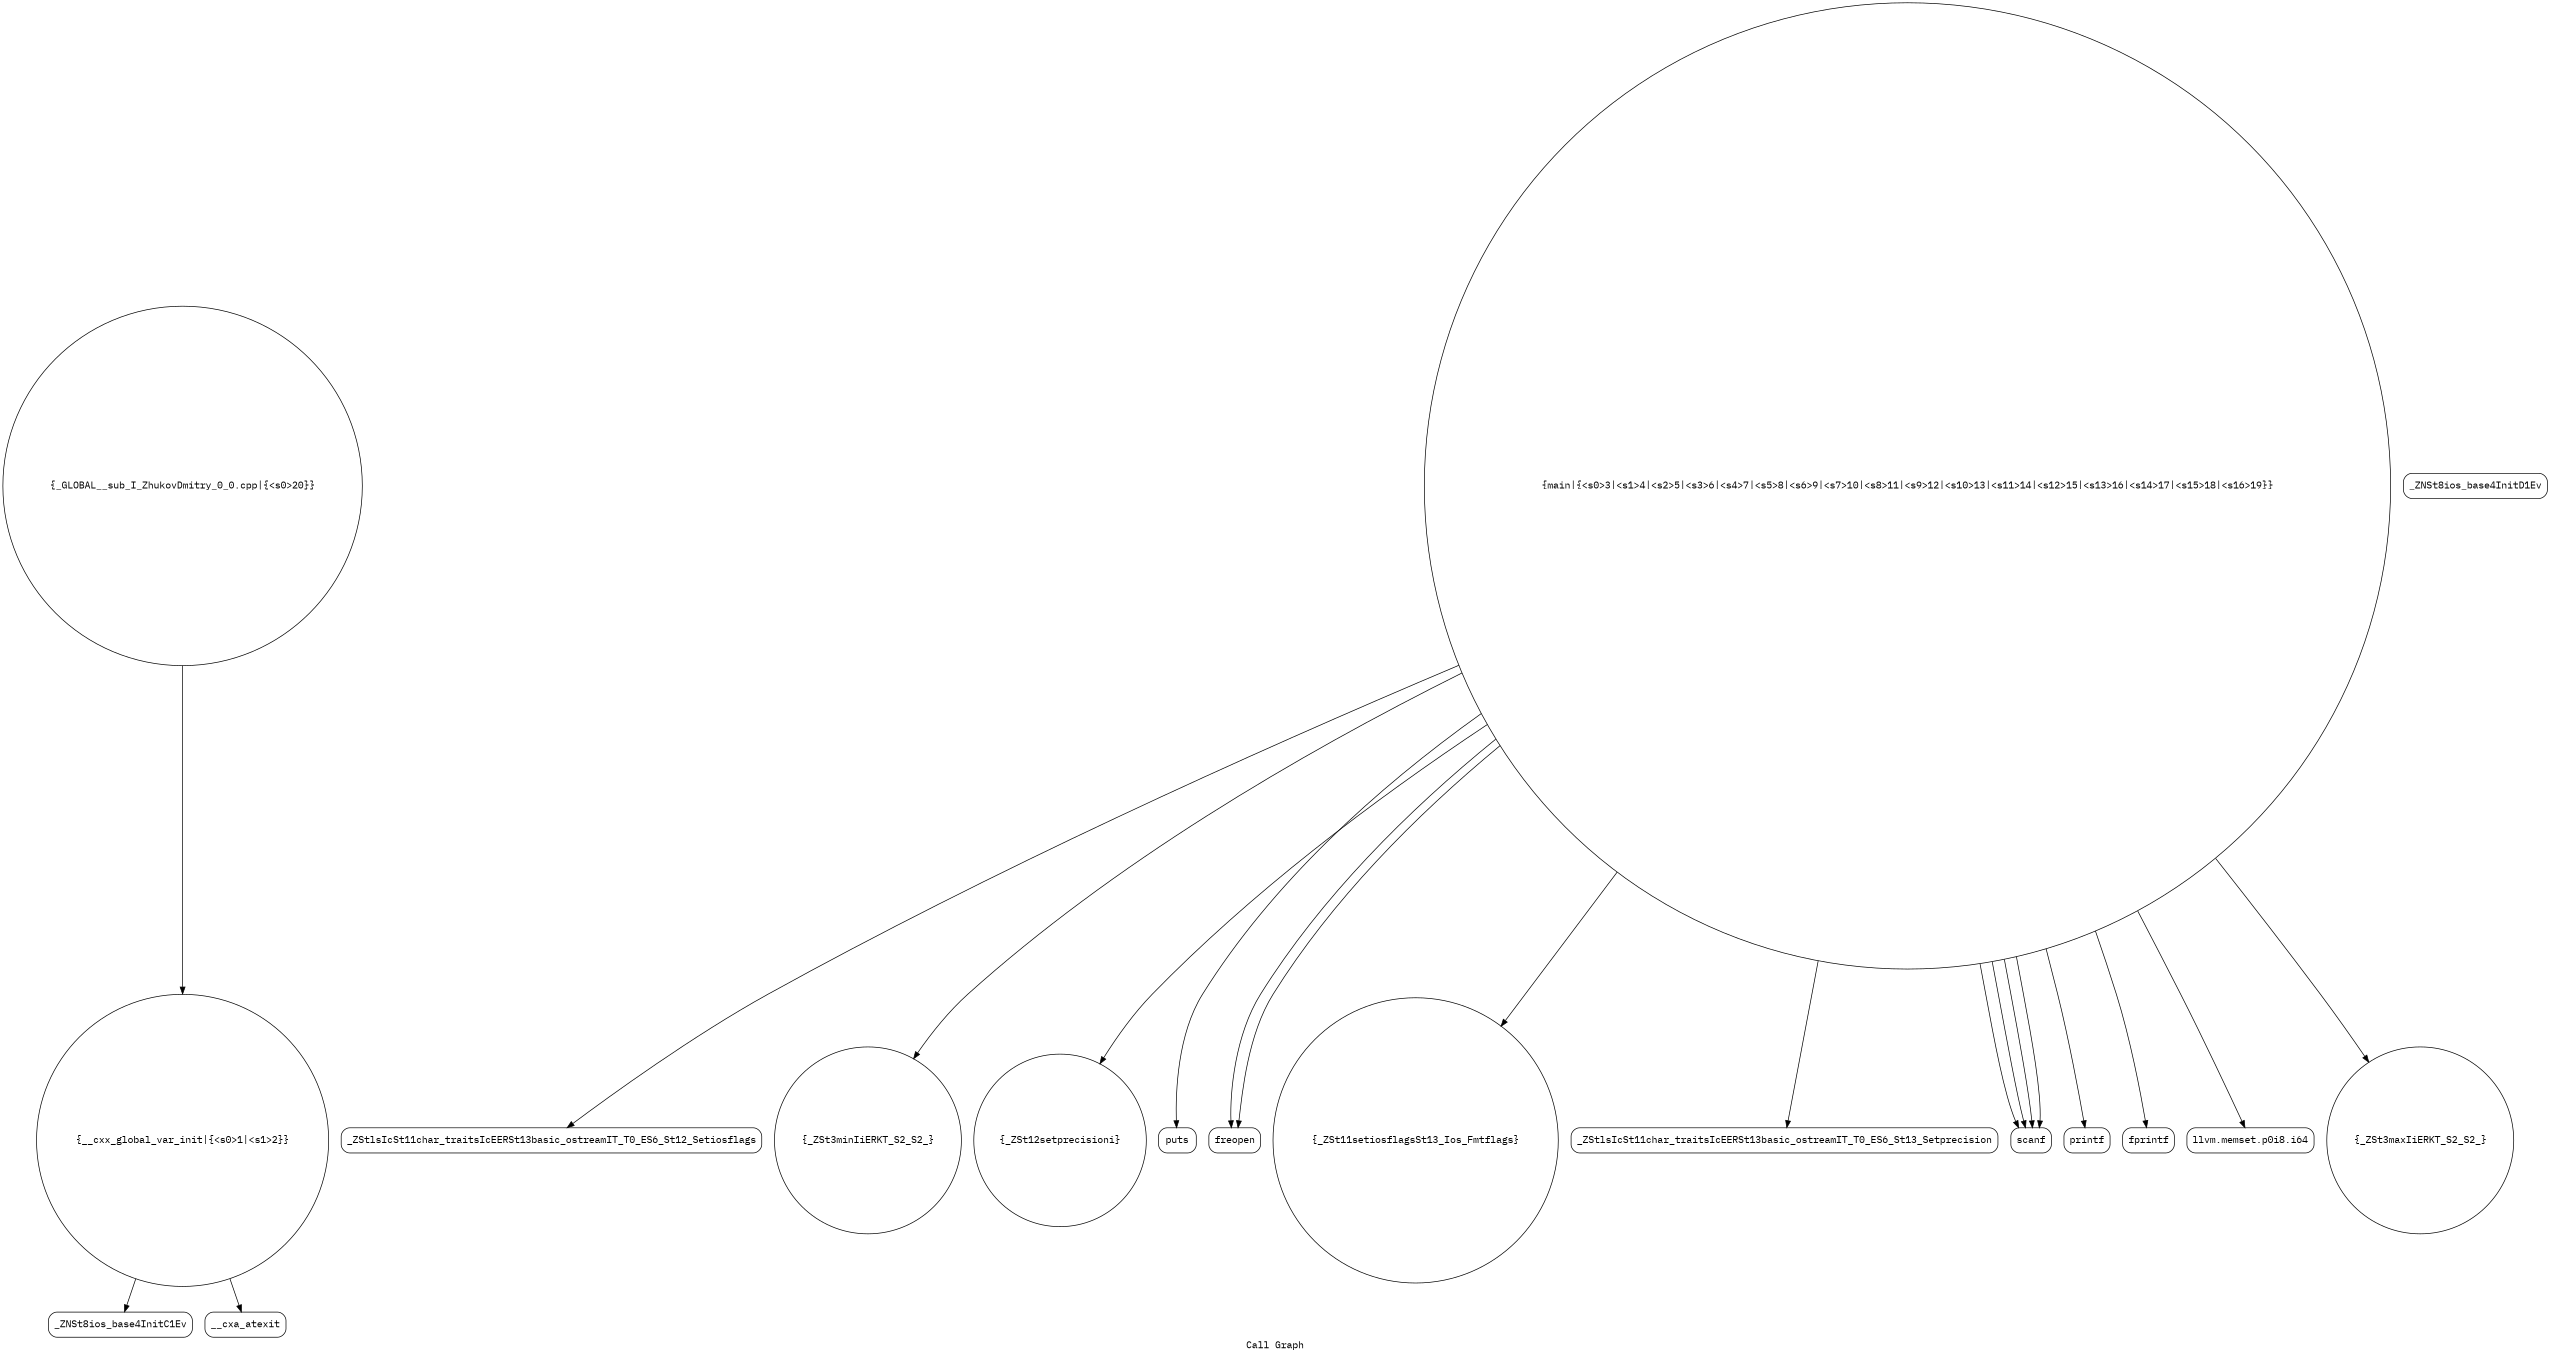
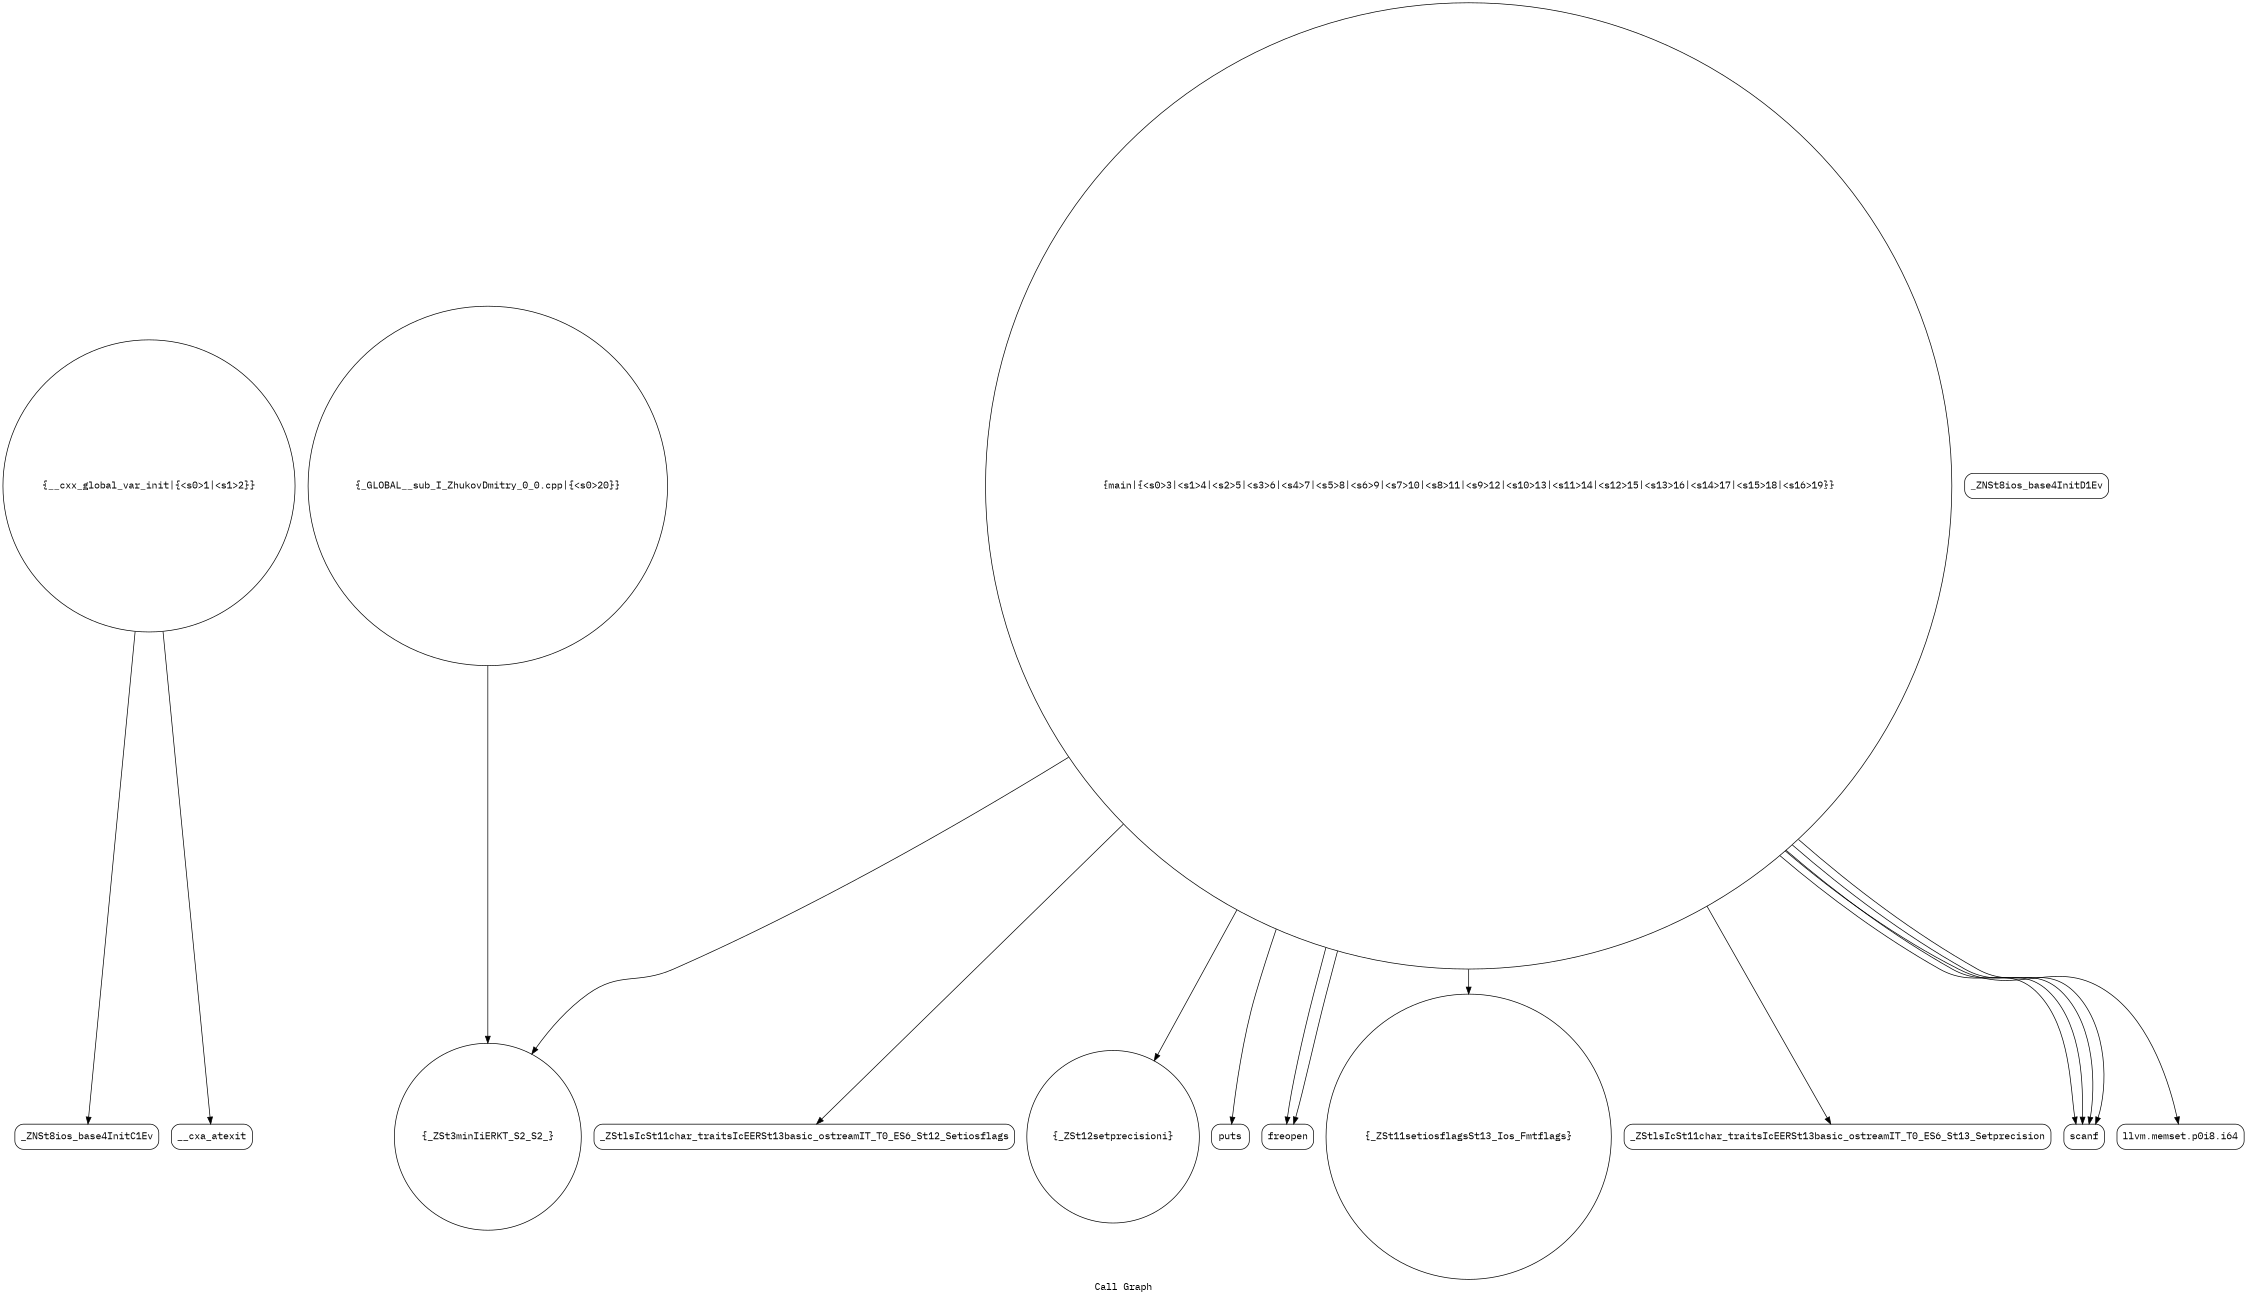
(183, 826) -> (488, 851)
(2087, 1140) -> none
(2149, 1140) -> none
(2420, 1140) -> none
